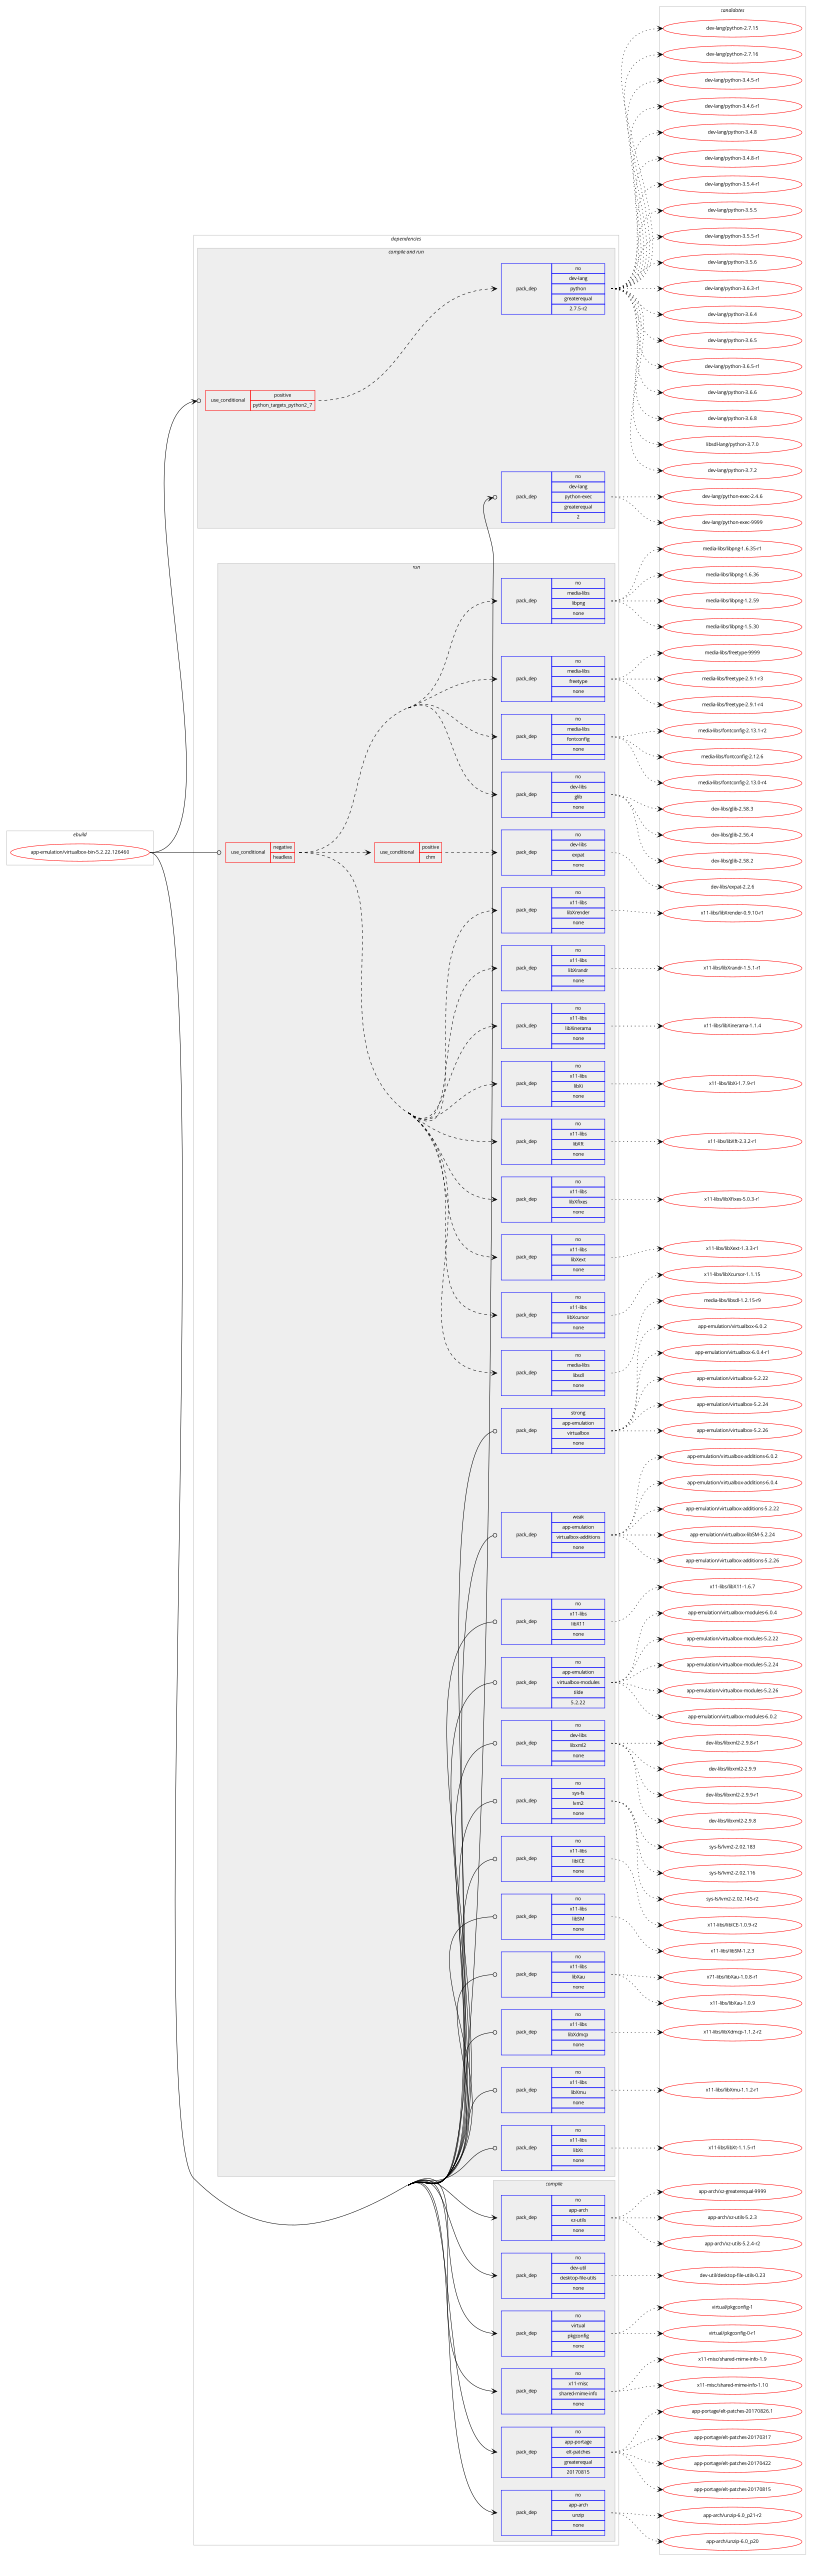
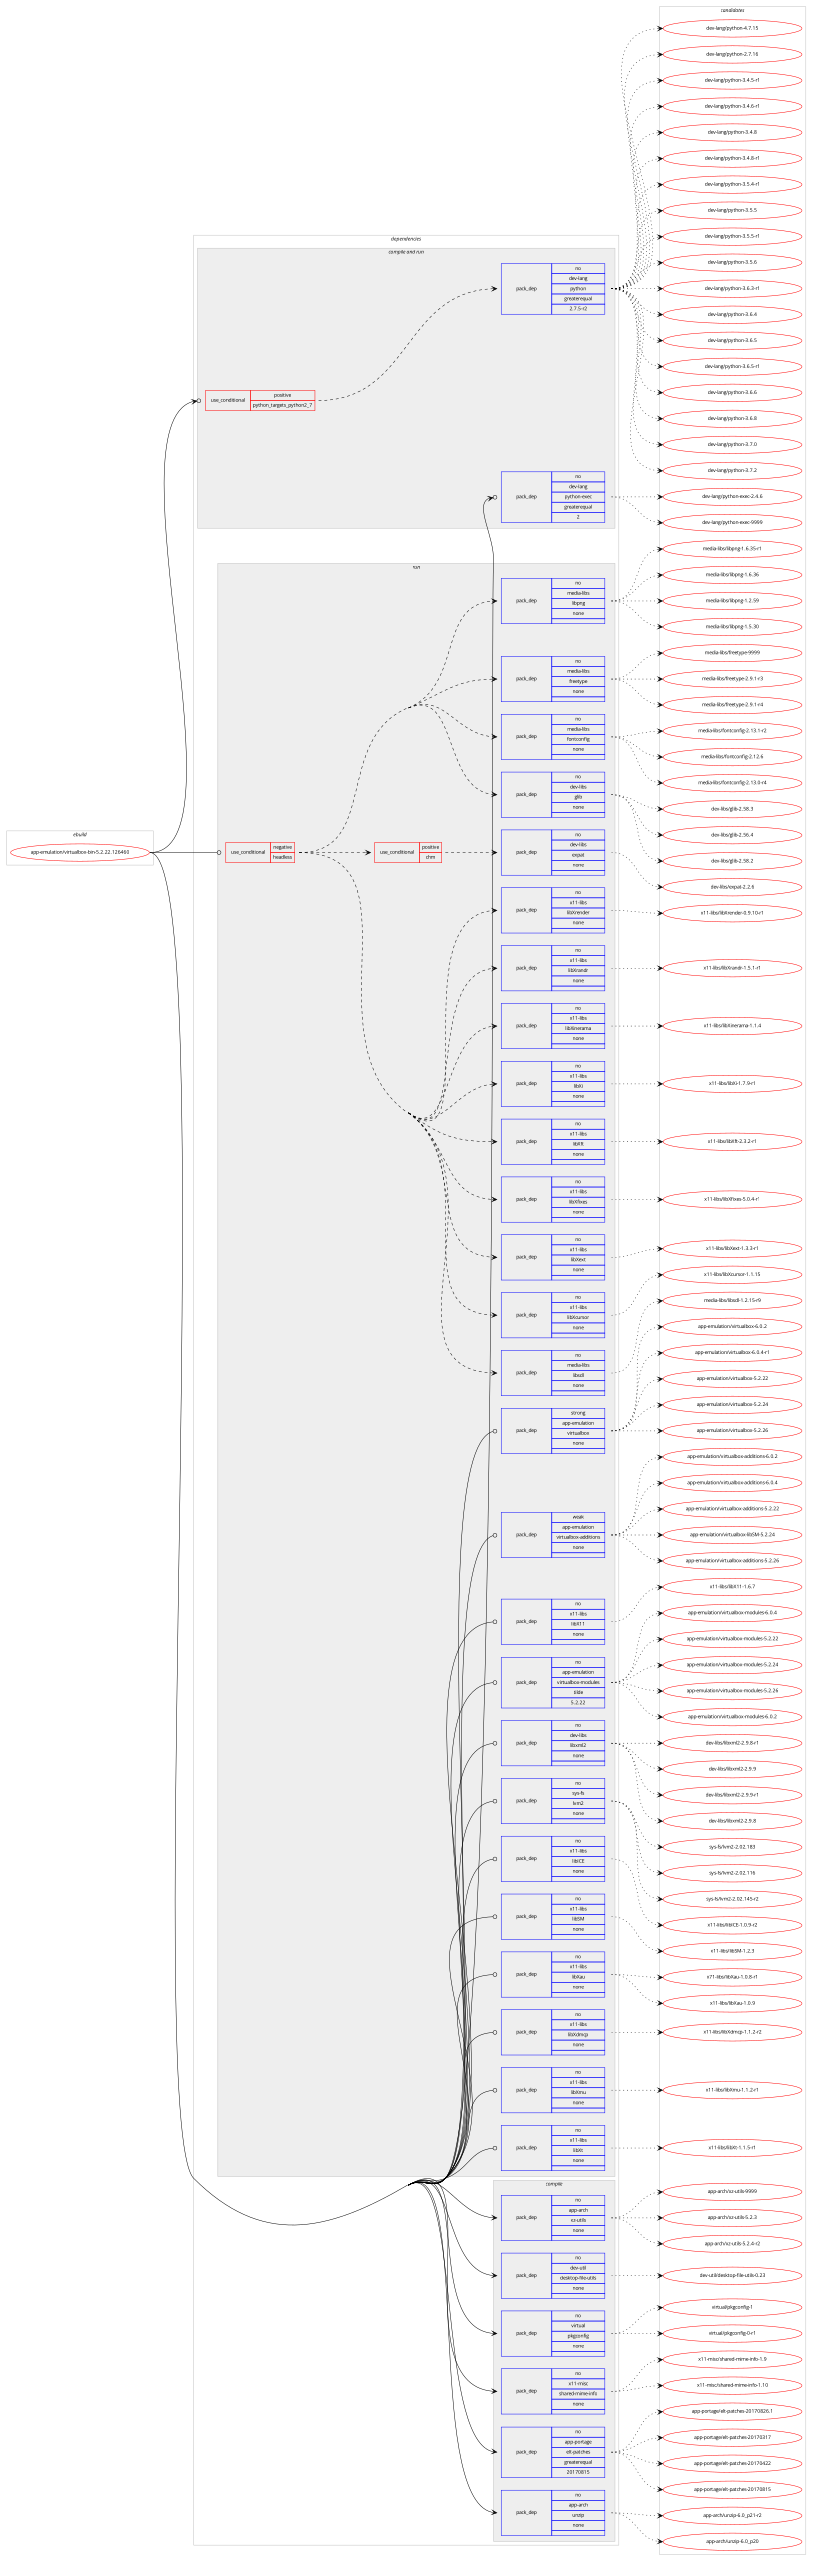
(733, 28) -> (733, 28)
(733, 445) -> (733, 445)
(733, 1200) -> (733, 1200)
(733, 2192) -> (733, 2192)
